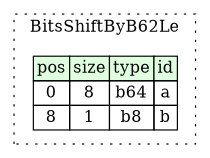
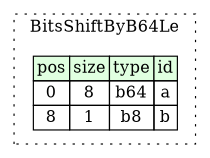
(105, 28) -> (105, 28)
